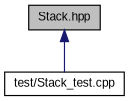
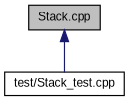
(64, 18) -> (64, 18)
